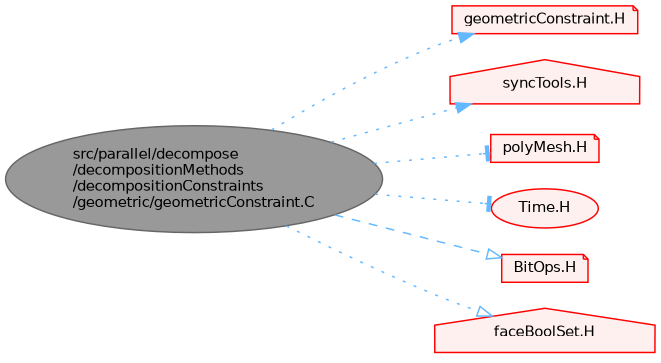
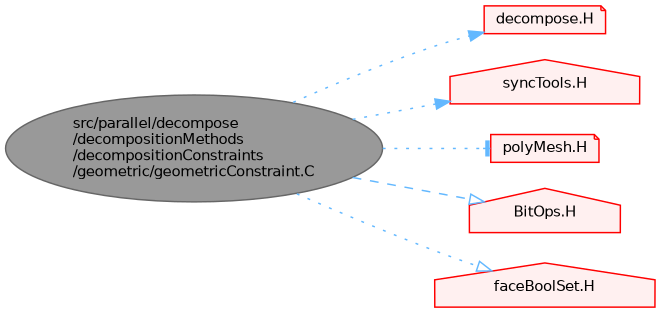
(545, 20) -> (545, 20)
(545, 208) -> none
(545, 268) -> (545, 213)
